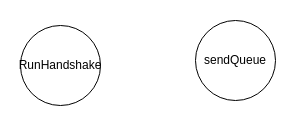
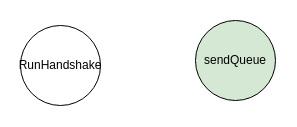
(236, 61) -> (236, 61)
